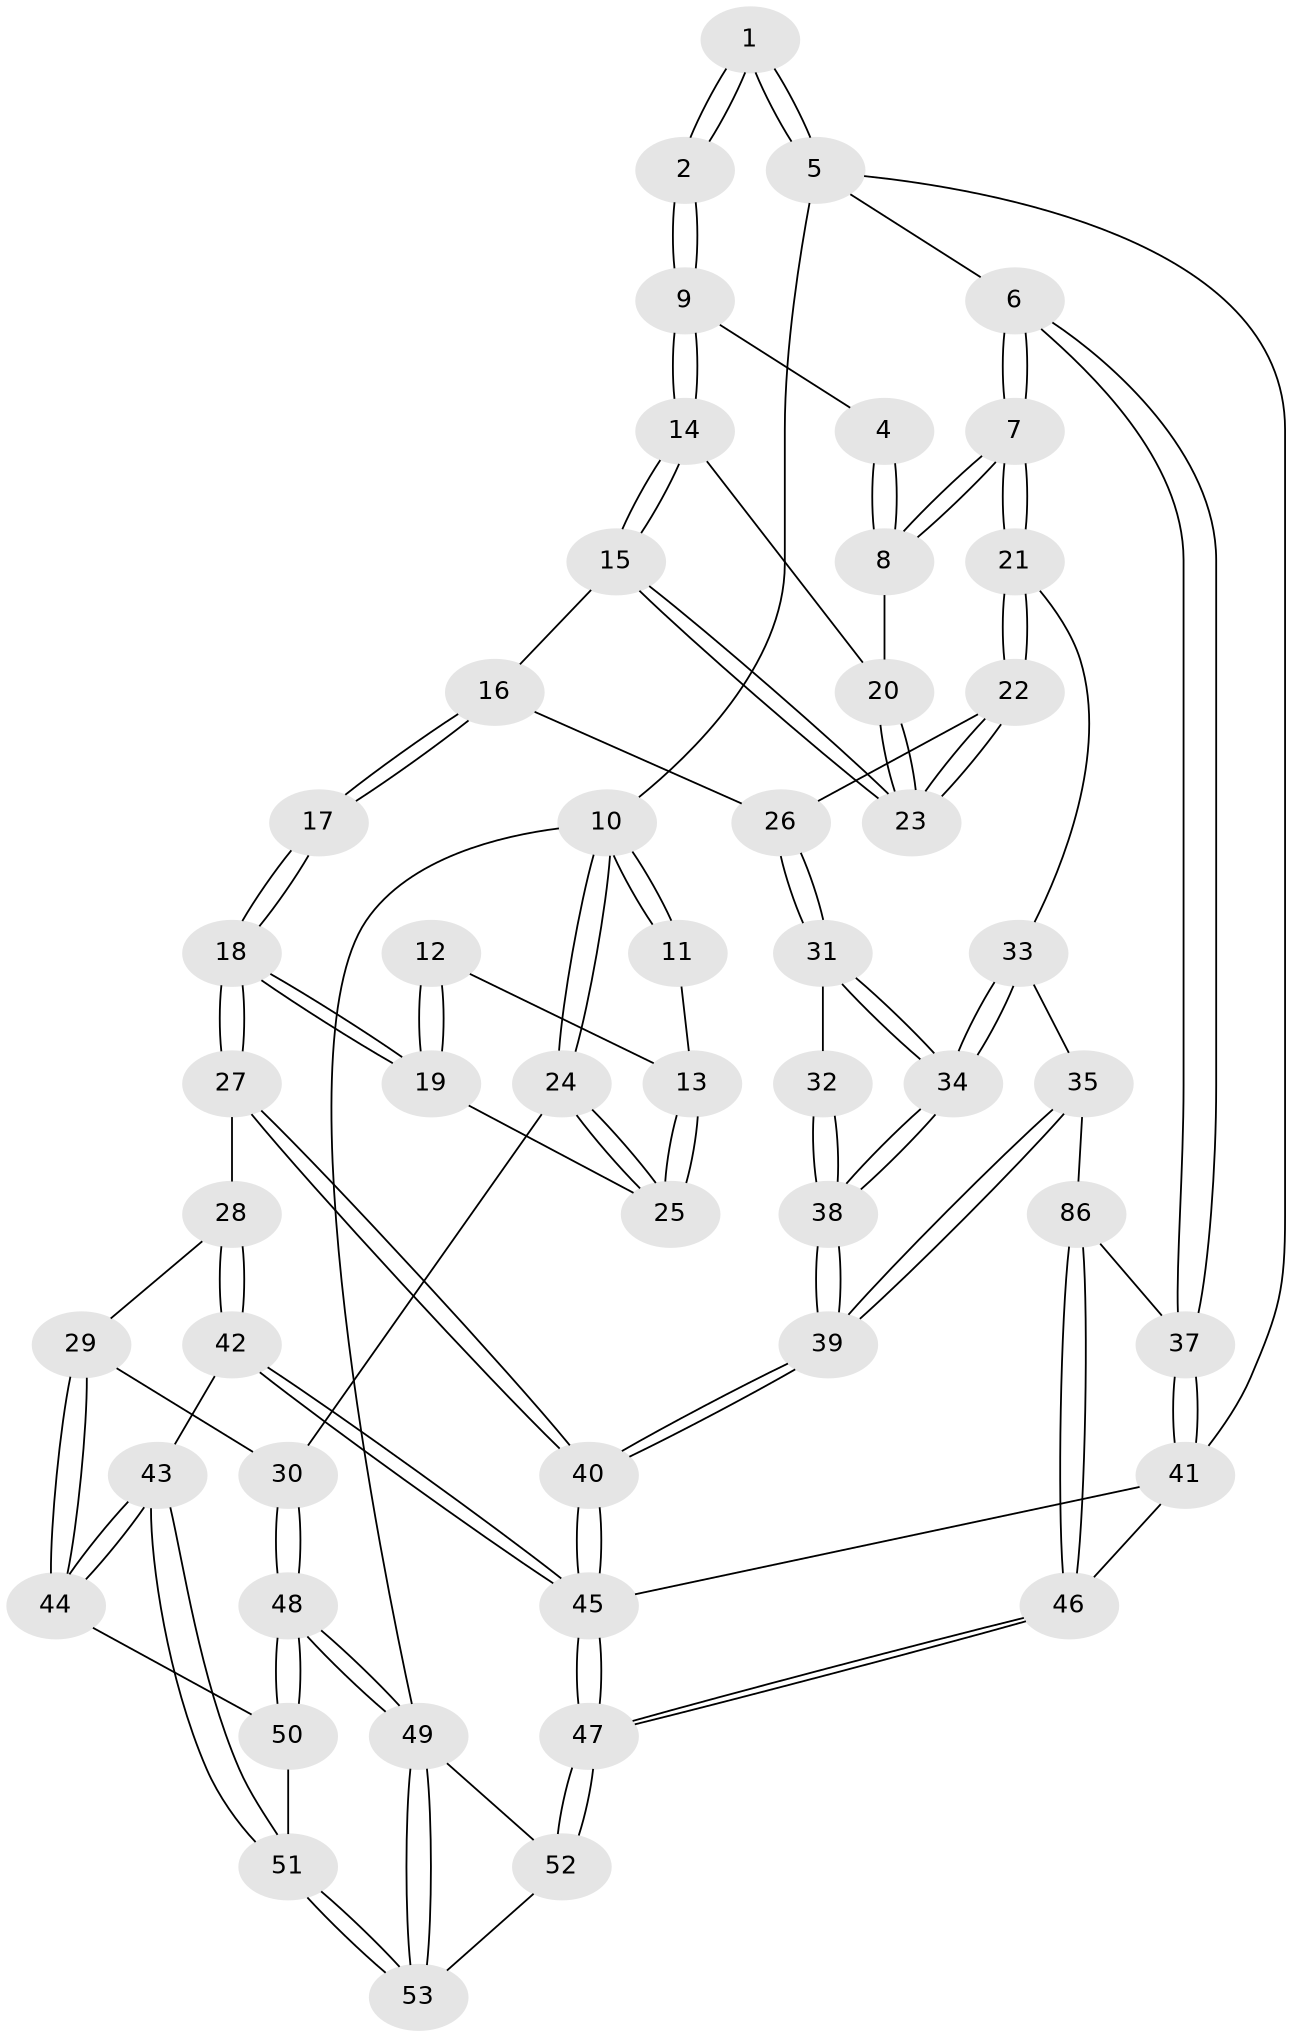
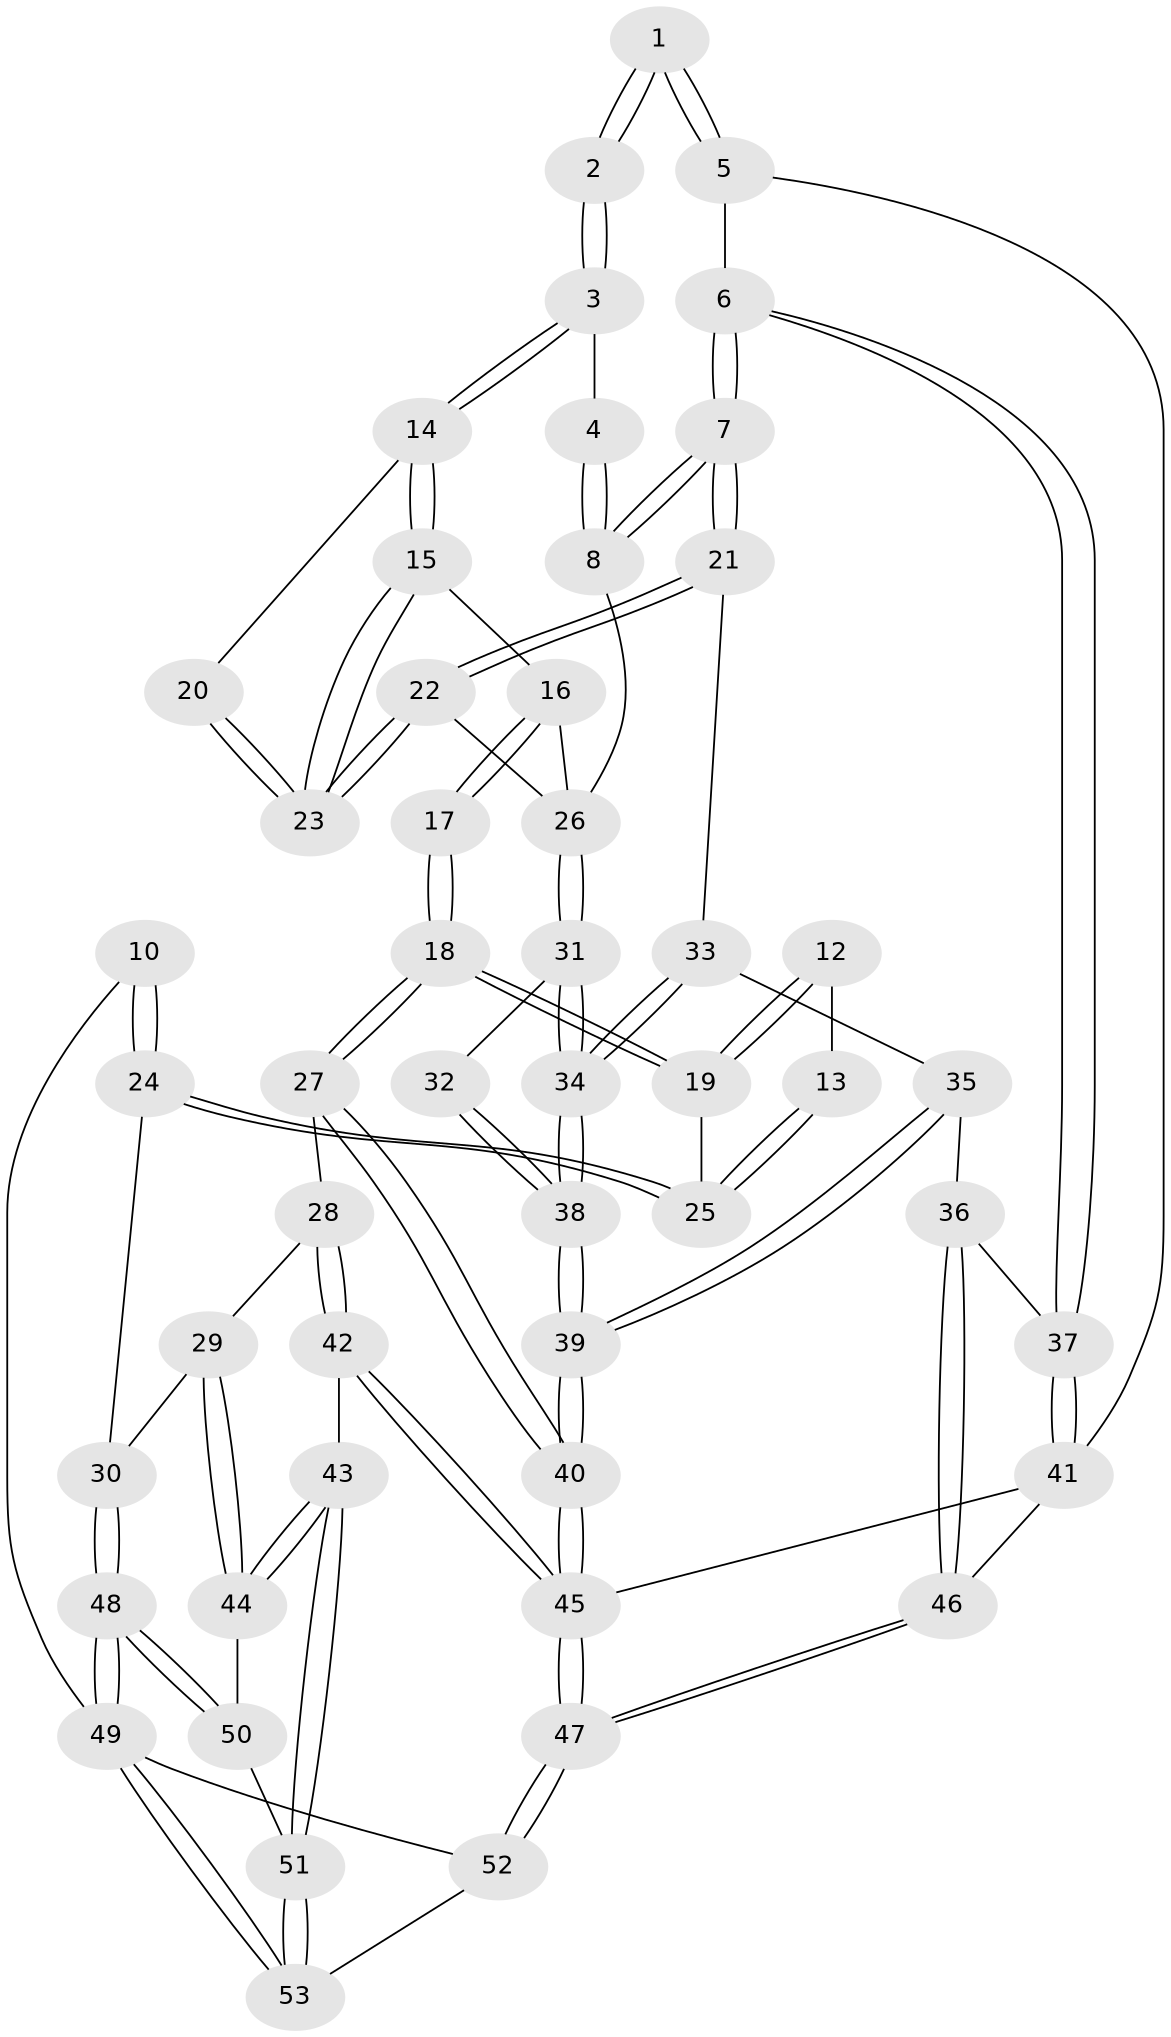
(685, 301) -> (594, 301)
(785, 524) -> none
(884, 627) -> (625, 695)
(678, 953) -> none
(1077, 1214) -> (955, 1214)
